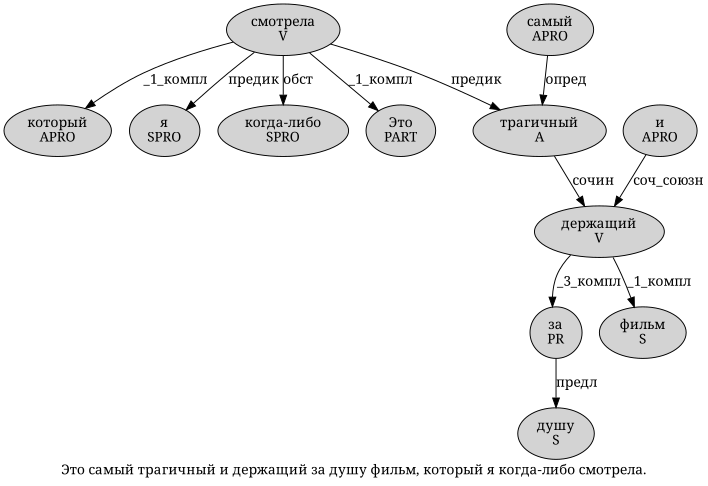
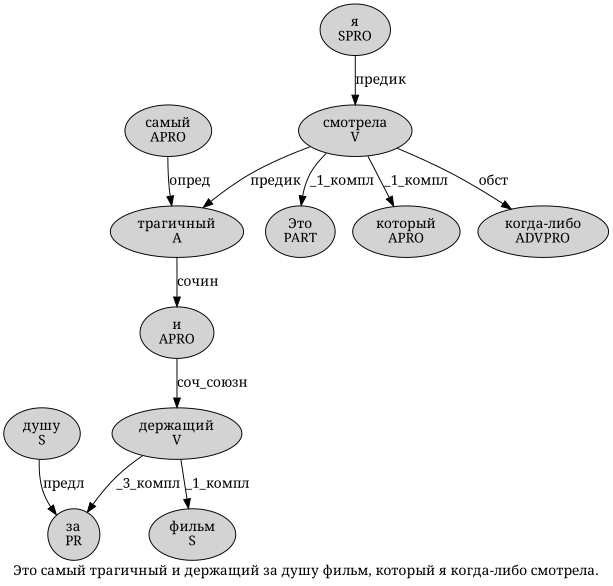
(223, 77) -> (355, 75)
(283, 131) -> (543, 232)
(567, 177) -> (177, 277)
(556, 378) -> (41, 484)
